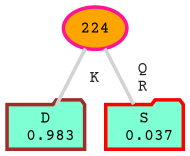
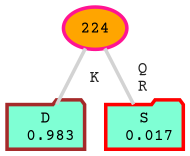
(145, 127) -> (145, 127)
